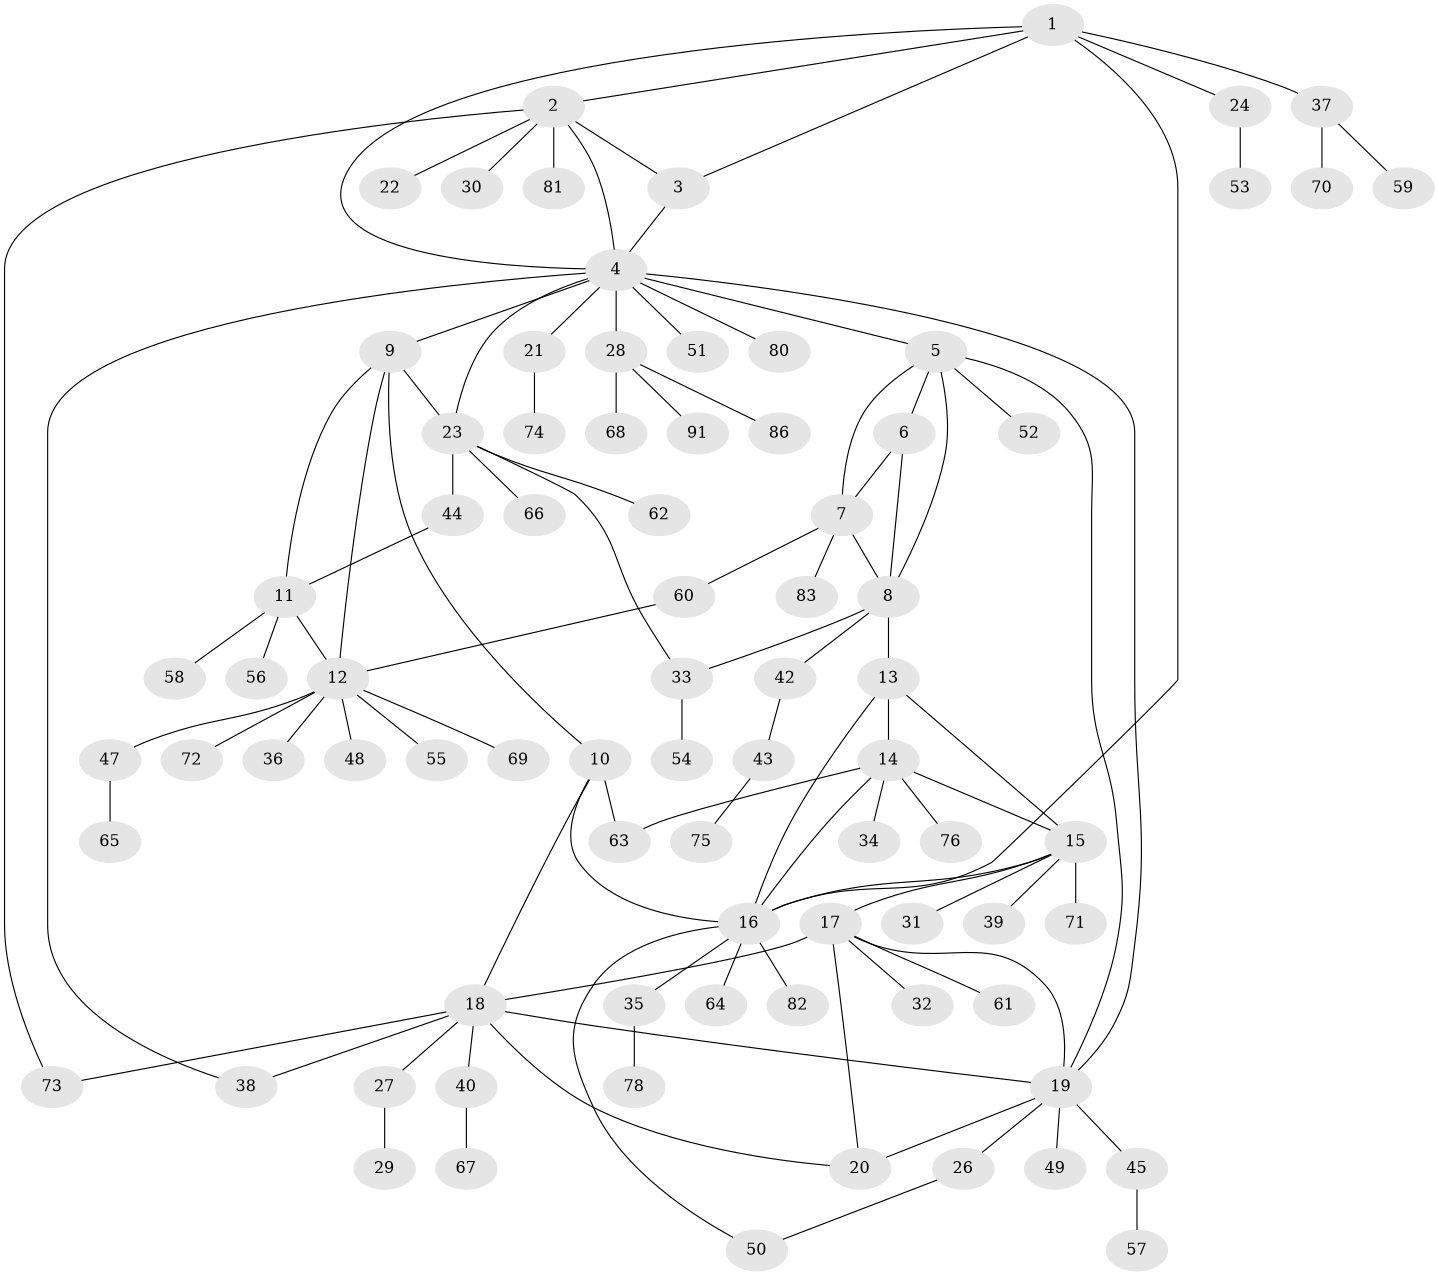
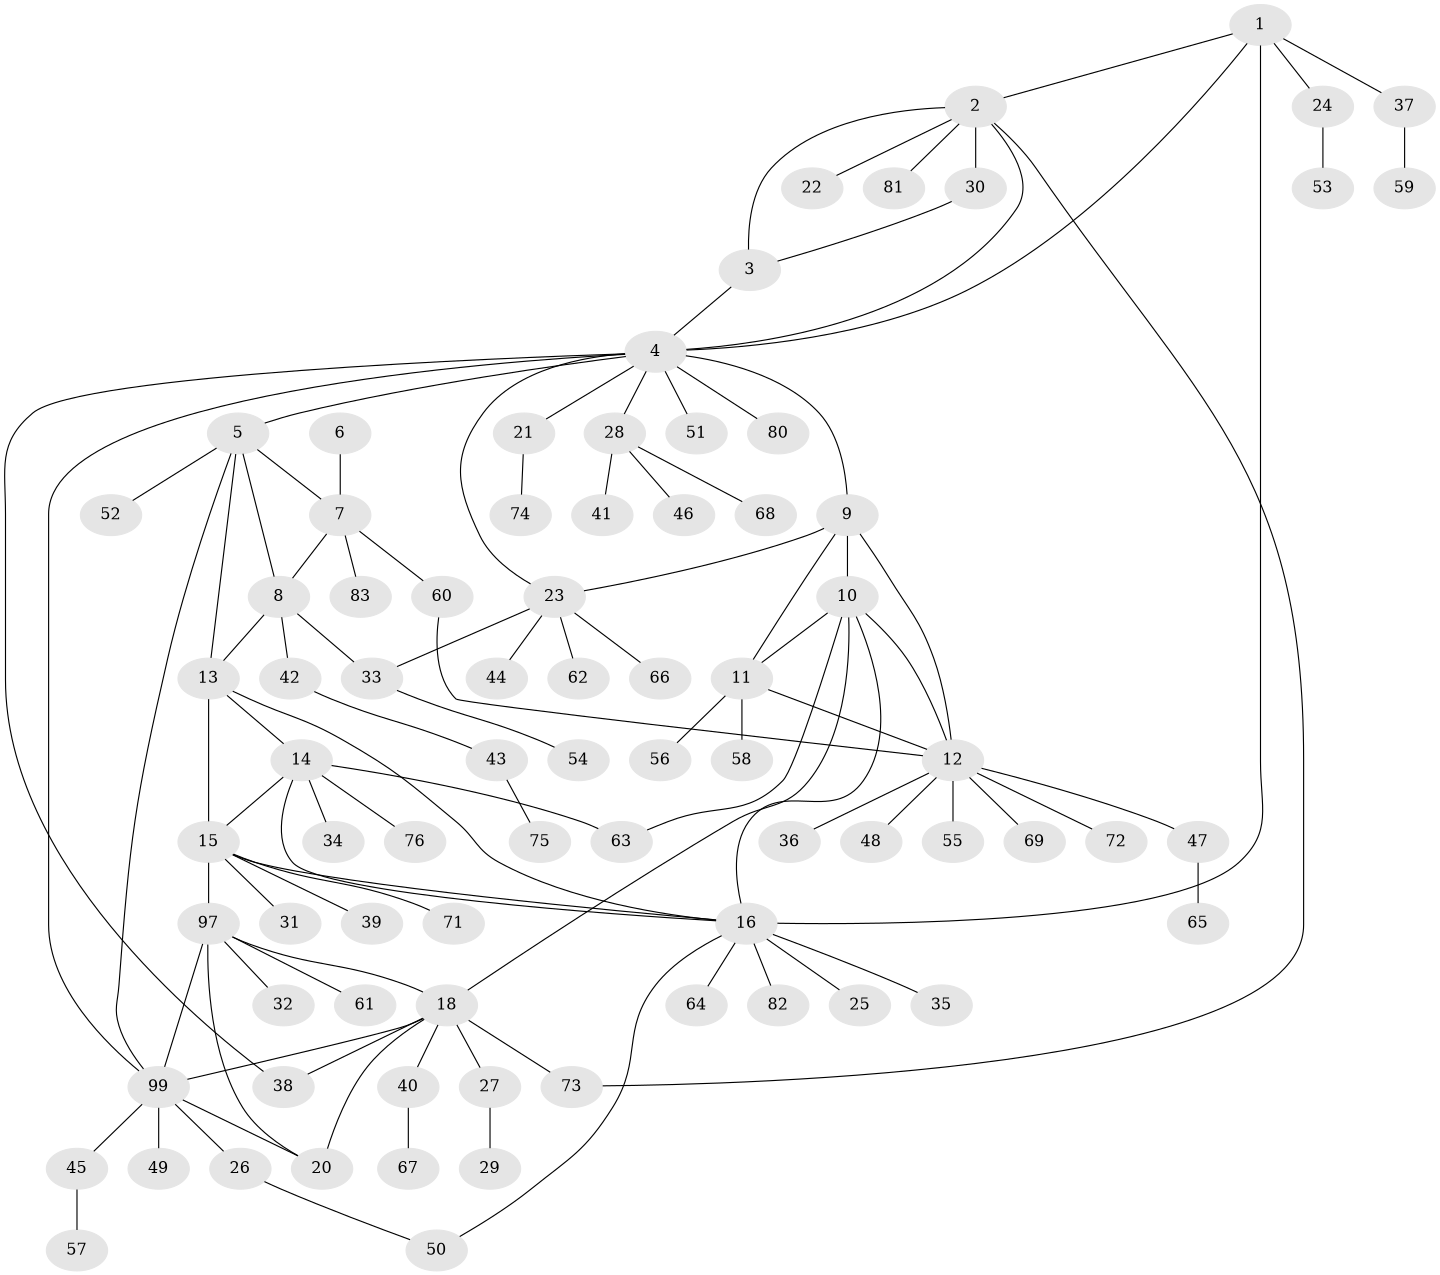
(866, 107) -> (866, 234)
(1322, 188) -> none
(920, 393) -> (223, 556)
(698, 433) -> (602, 515)
(780, 433) -> (684, 515)
(896, 515) -> none
(369, 556) -> (795, 638)
none -> (915, 671)
(831, 924) -> (209, 924)
none -> (860, 1005)
(634, 1087) -> none
(1061, 1087) -> (159, 1087)
